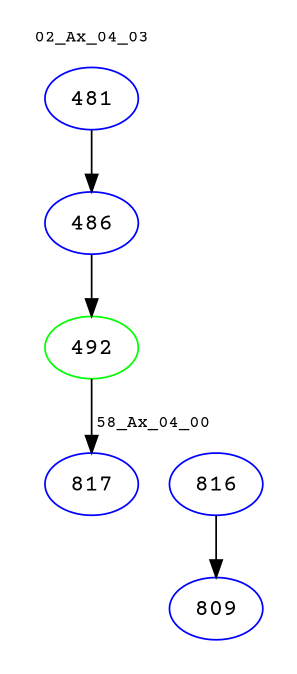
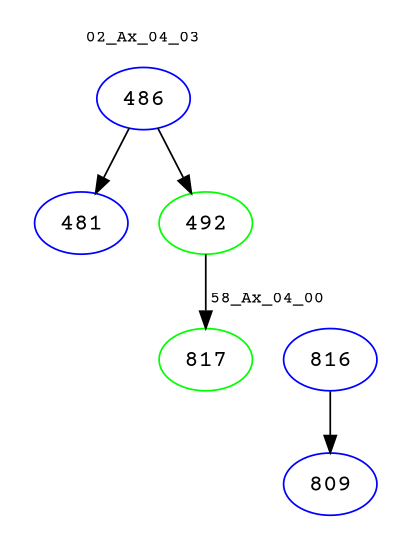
(92, 152) -> (116, 153)
(92, 484) -> (206, 360)
